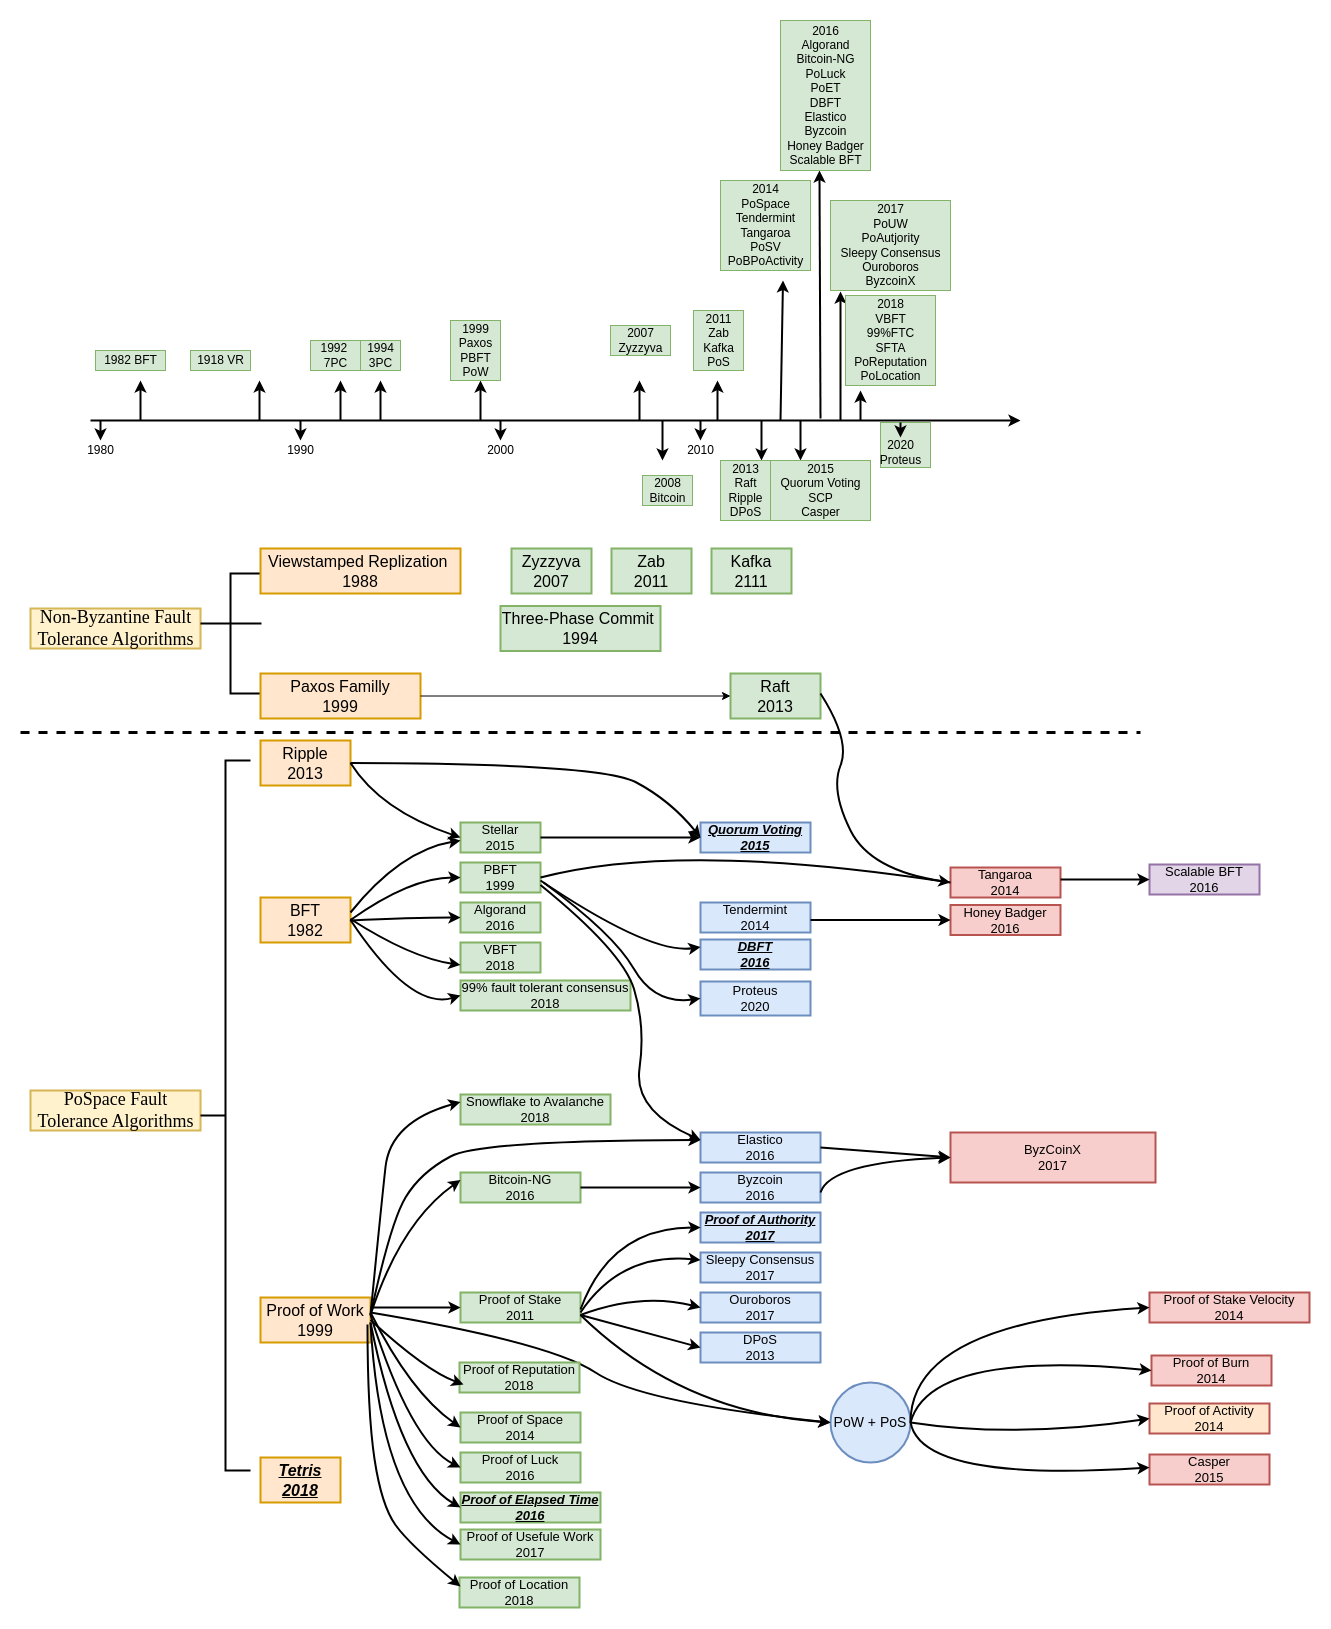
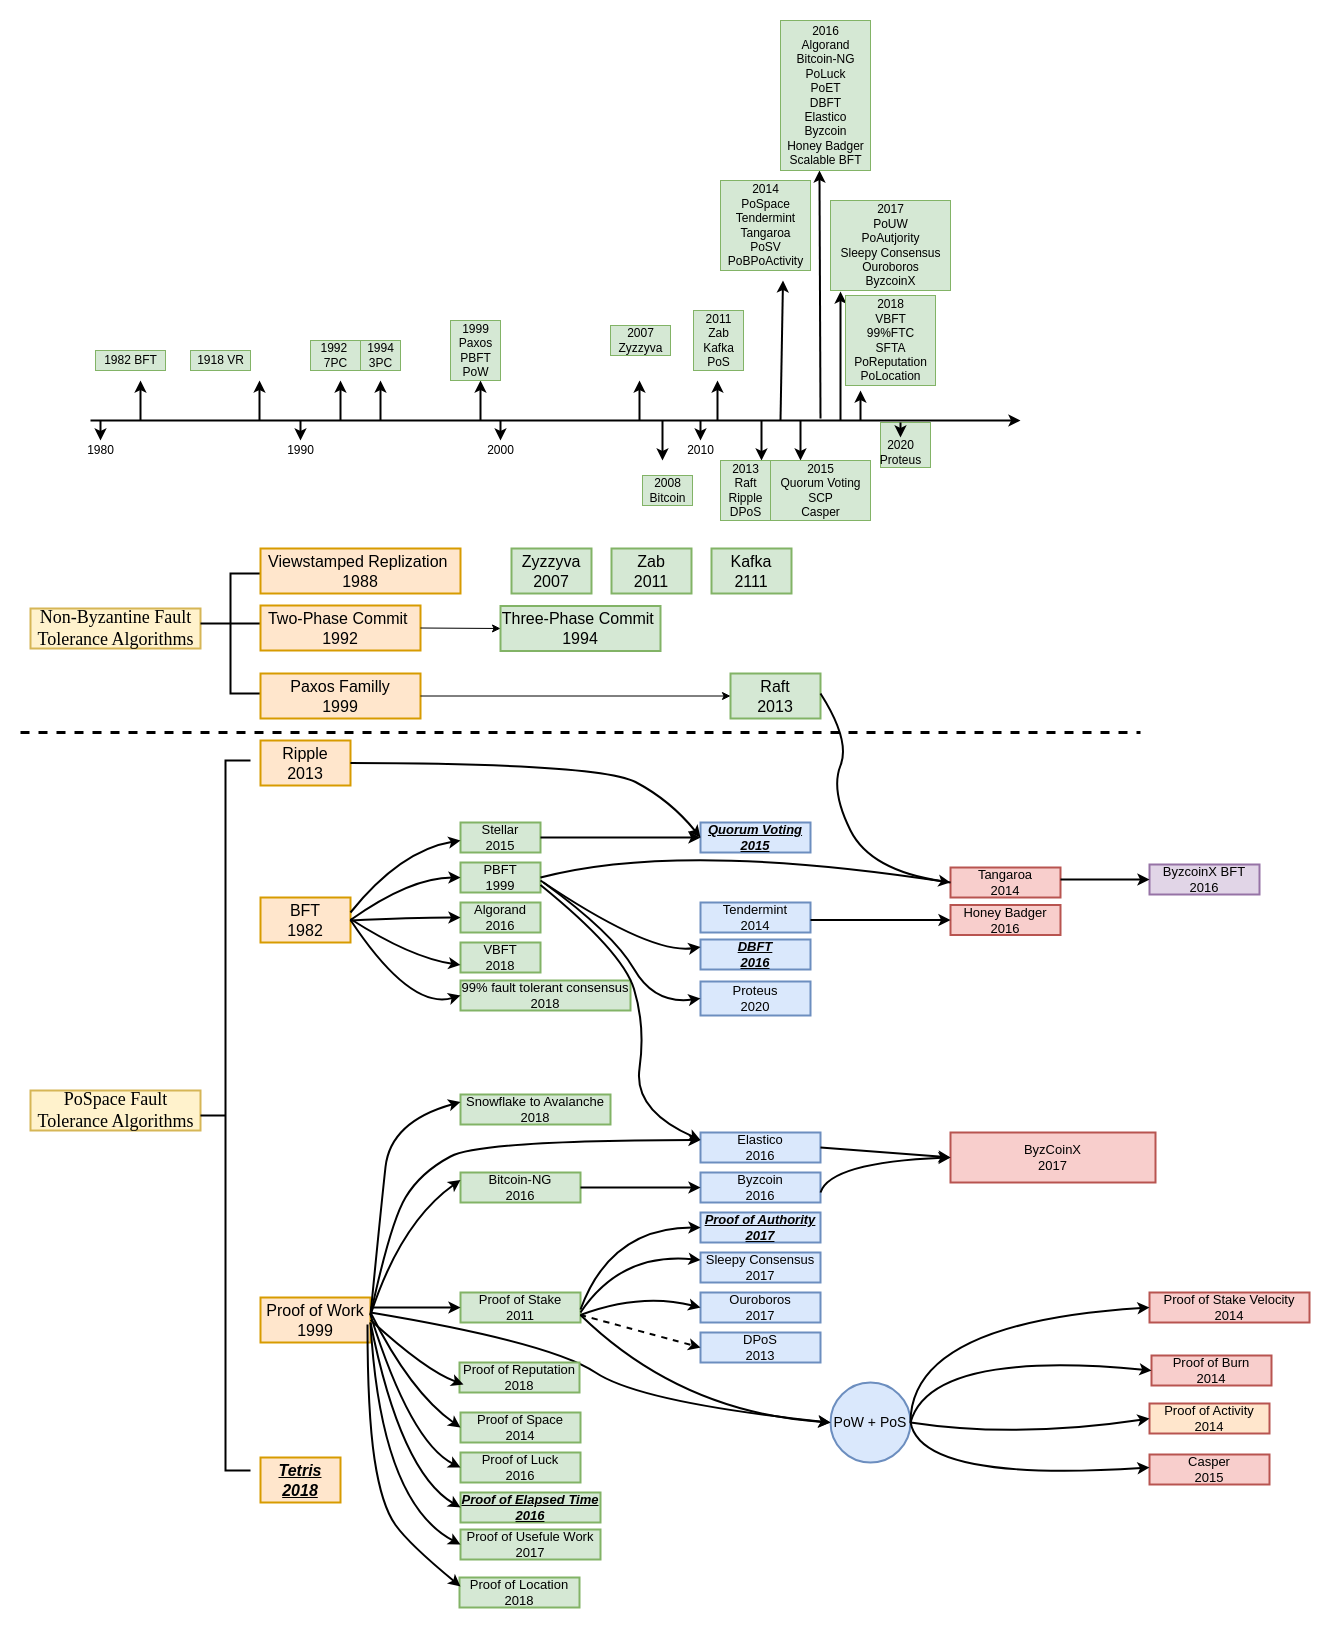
none -> (341, 628)
none -> (457, 628)
(396, 808) -> none
(1205, 880) -> (1205, 880)
(638, 1331) -> (638, 1331)
